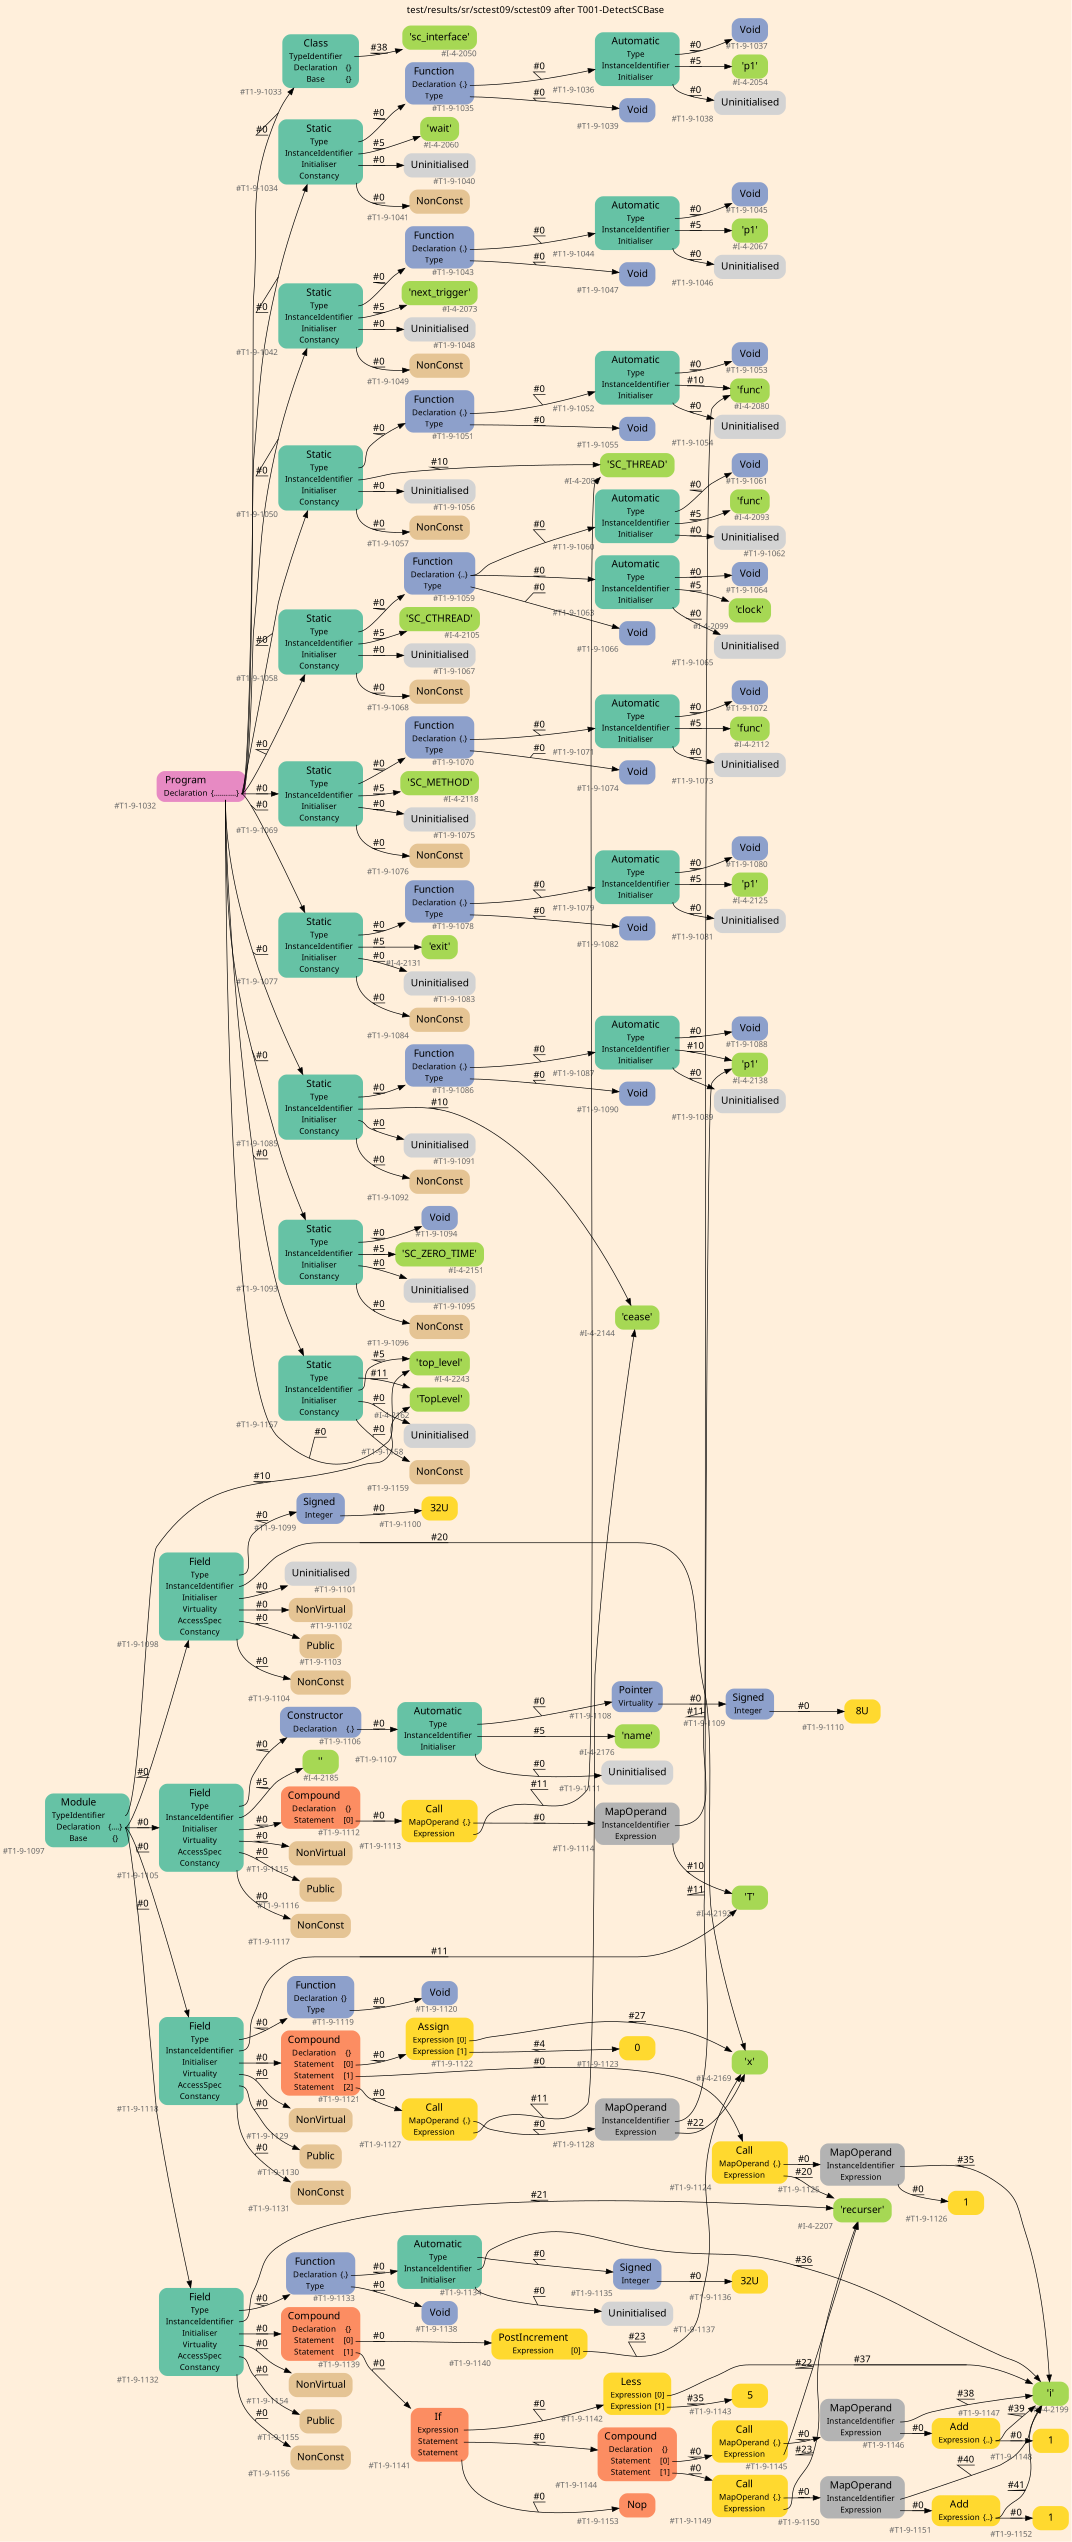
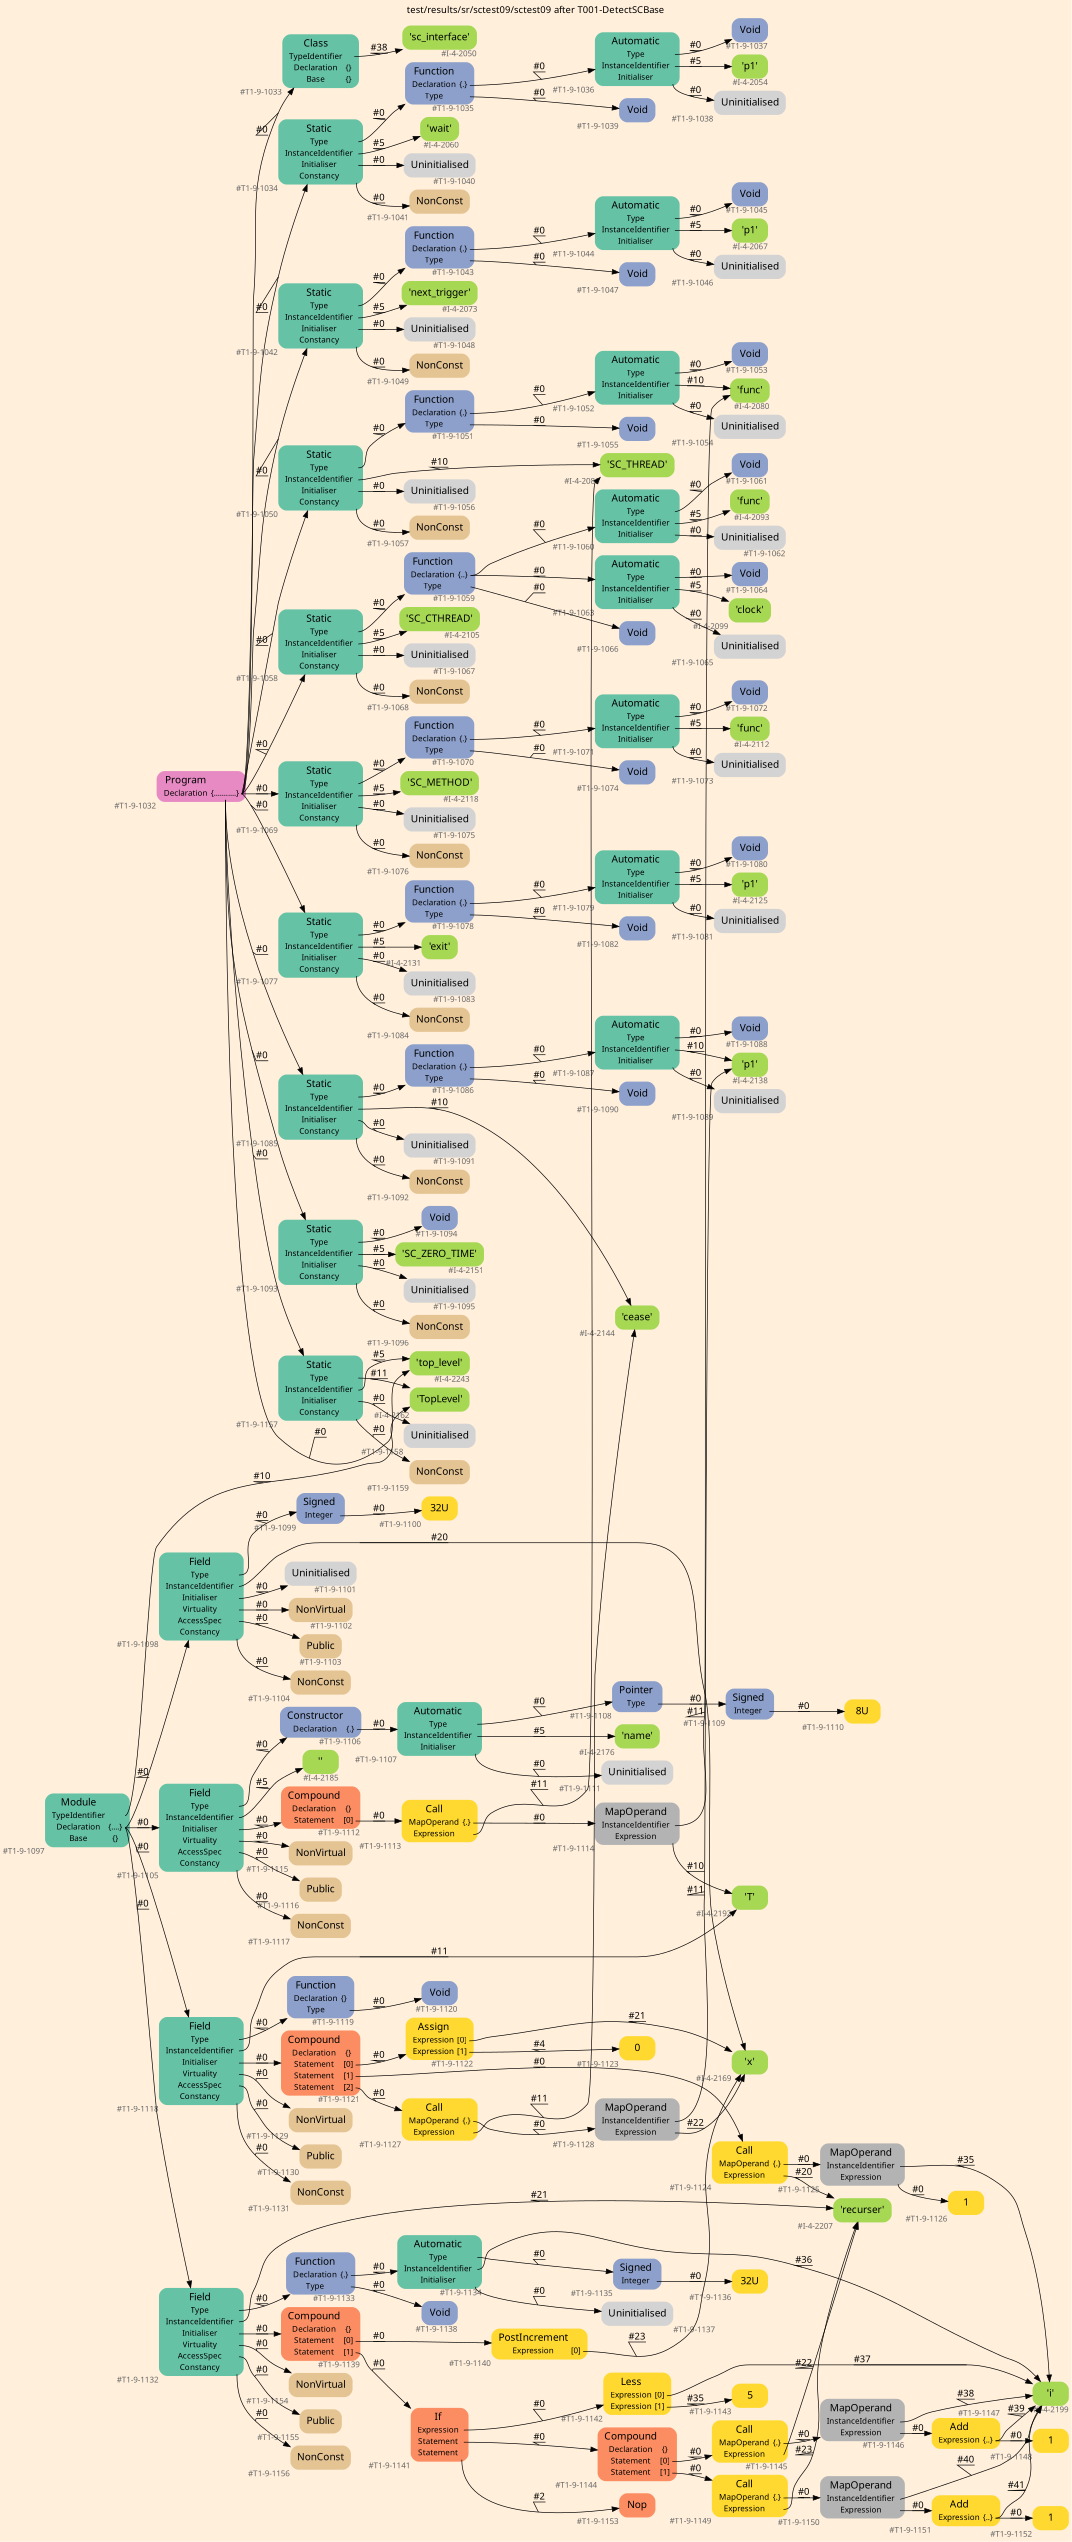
(636, 1703) -> (636, 1703)
(637, 2016) -> (637, 2016)
(539, 2497) -> (539, 2497)
